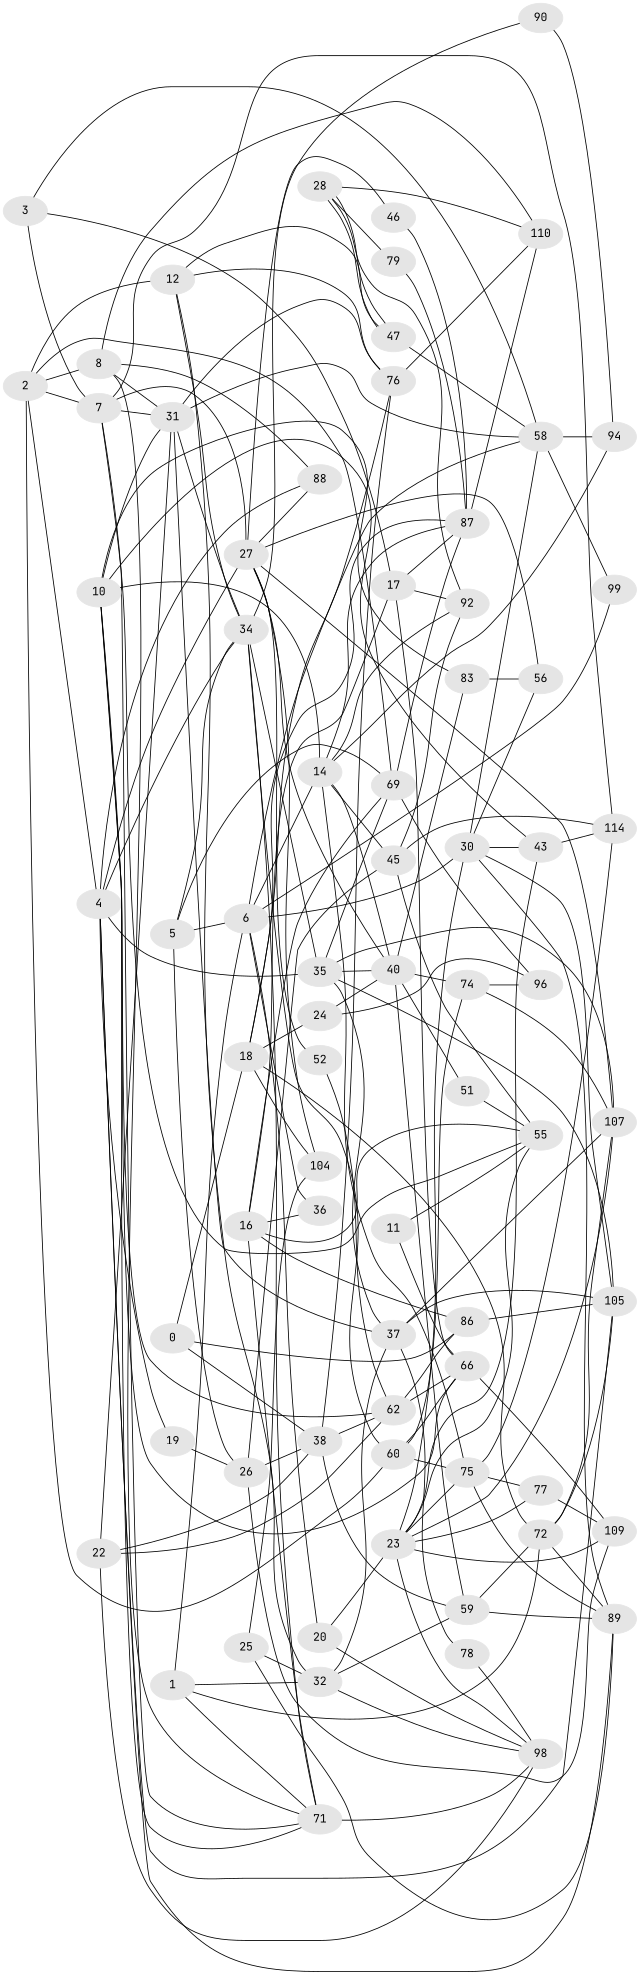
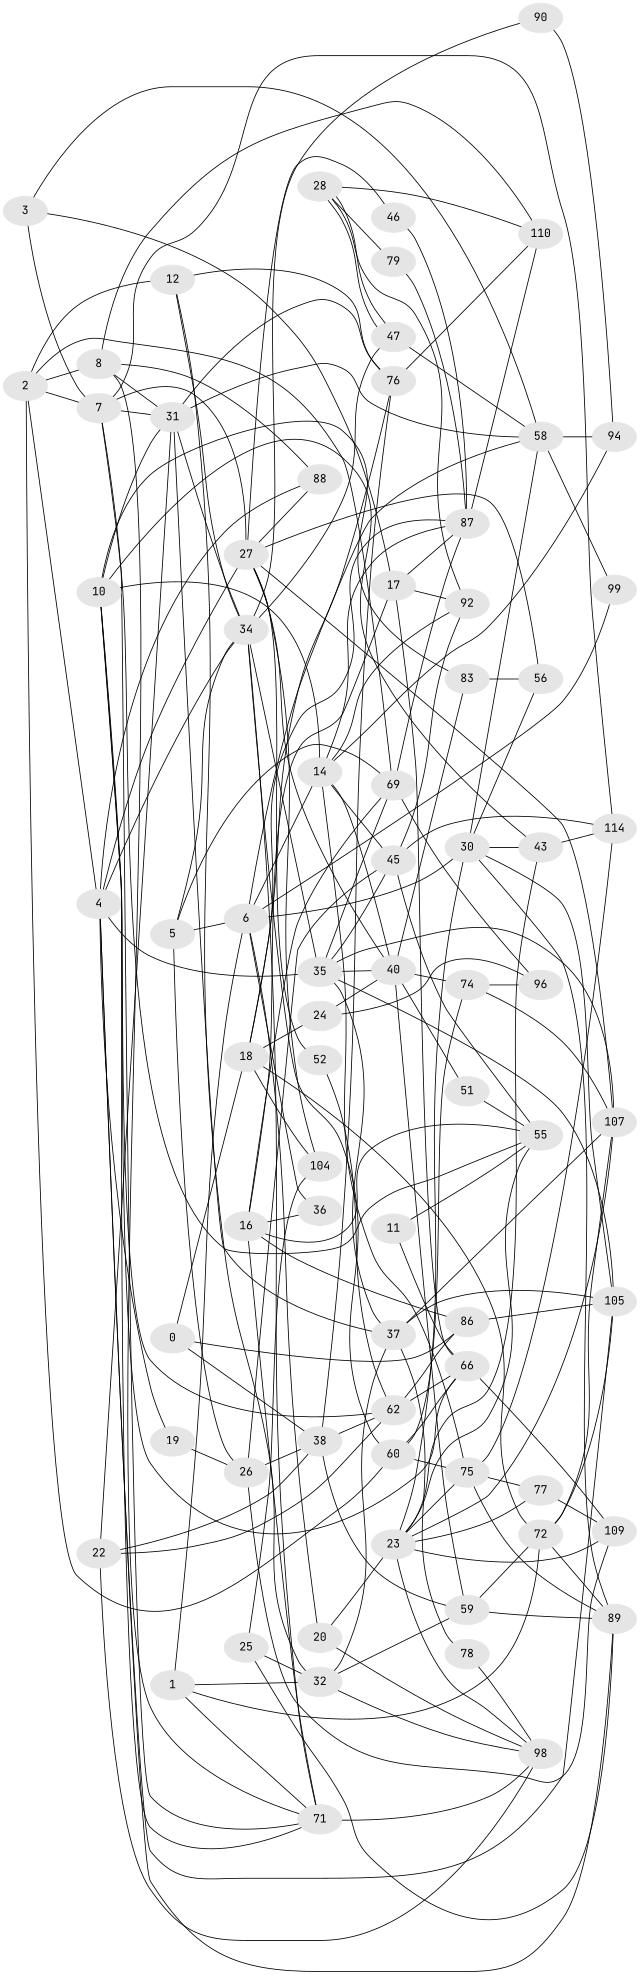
(308, 228) -> (345, 494)
none -> (363, 914)
